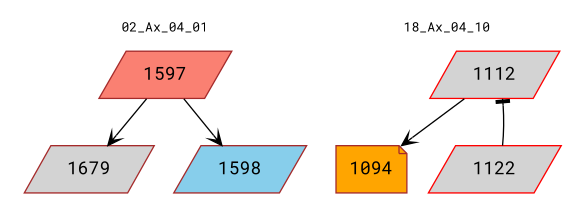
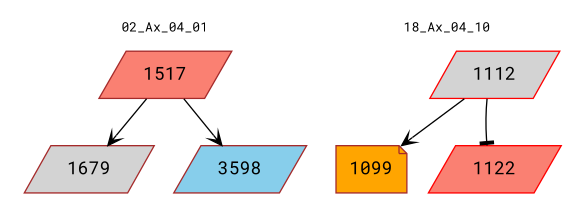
(165, 75) -> (165, 75)
(504, 125) -> (486, 119)
(240, 169) -> (240, 169)
(371, 169) -> (371, 169)
(495, 169) -> (495, 169)
